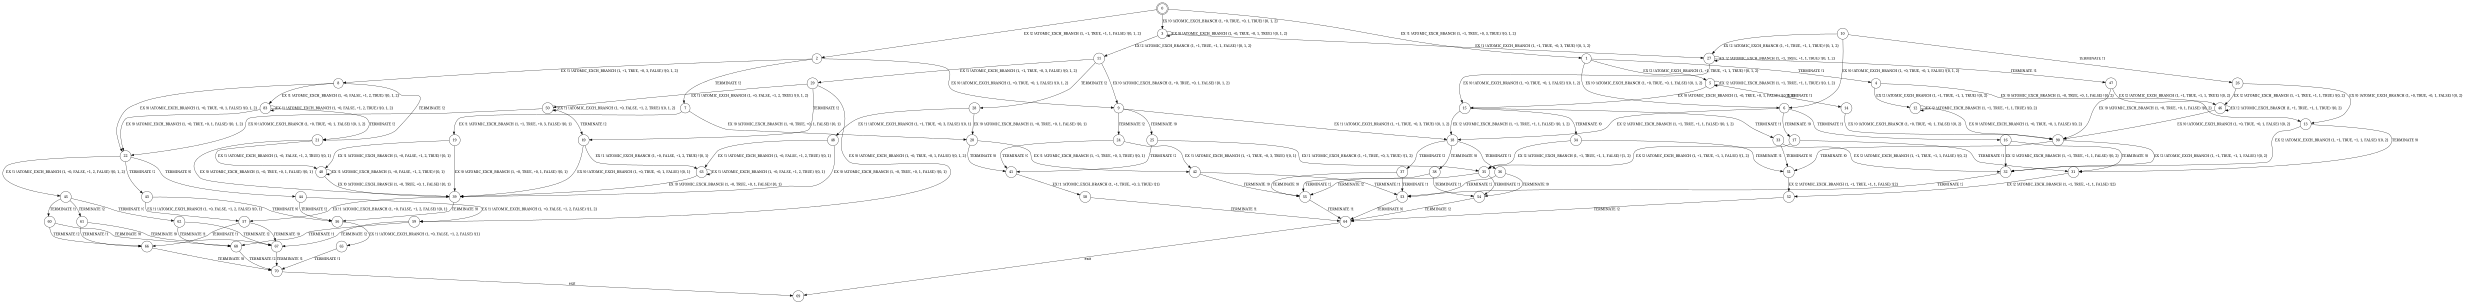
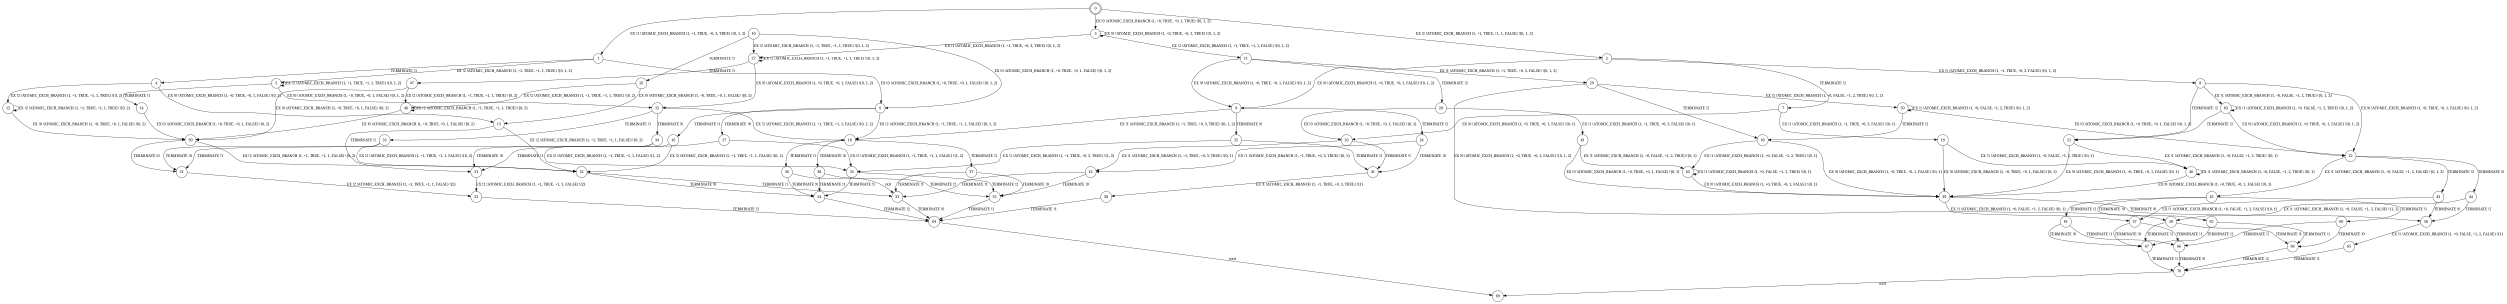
(1480, 185) -> (888, 185)
none -> (699, 187)
